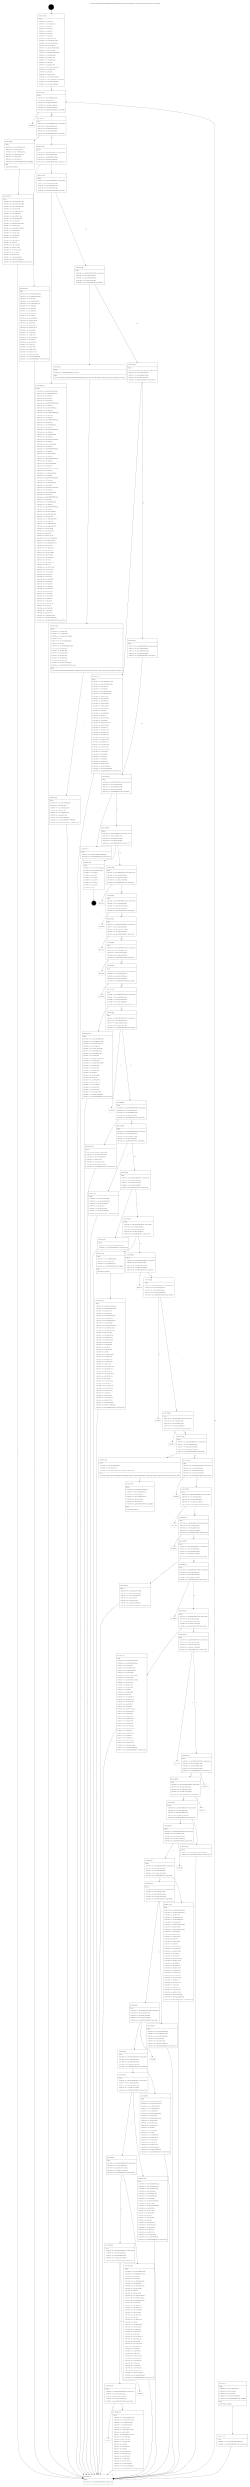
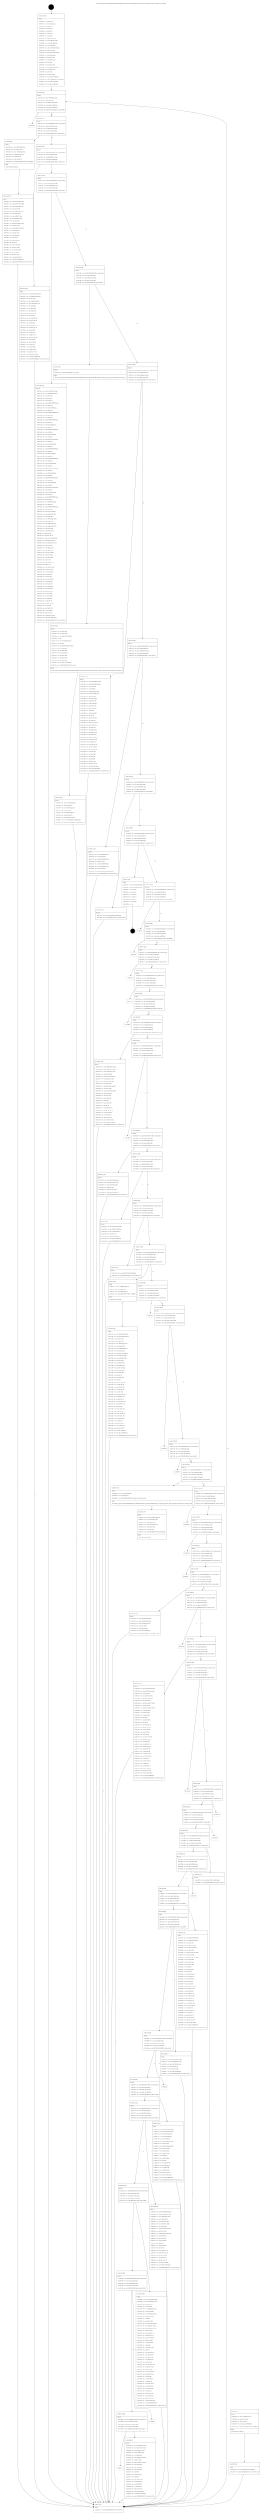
none -> (103, 861)
